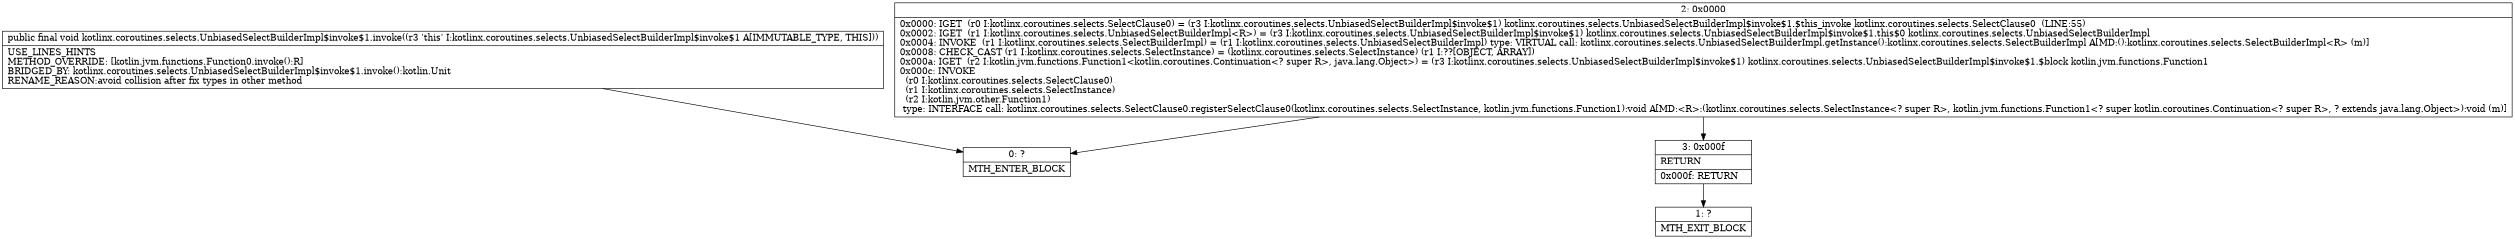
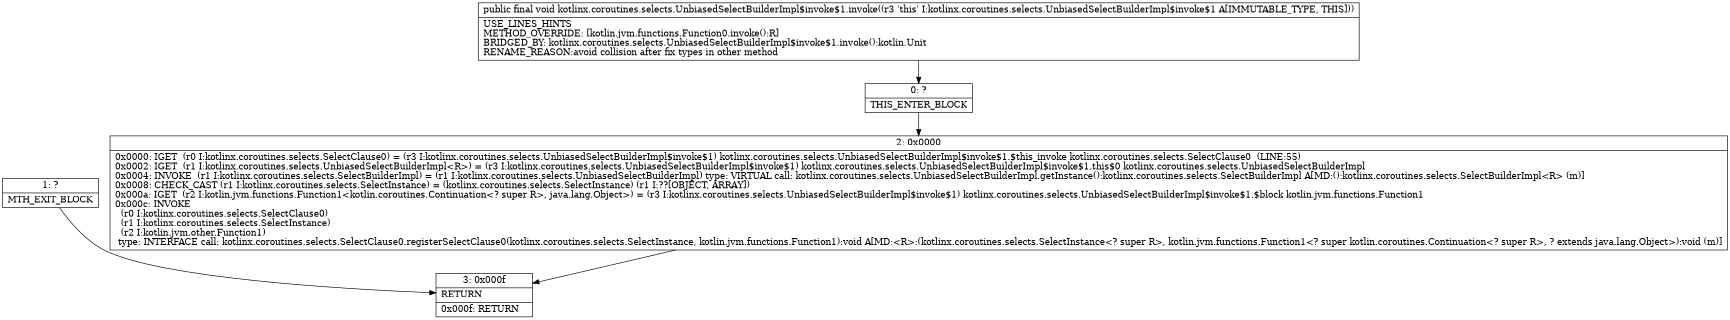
(1198, 135) -> (919, 121)
(1017, 169) -> (919, 105)
(1703, 192) -> (234, 278)
